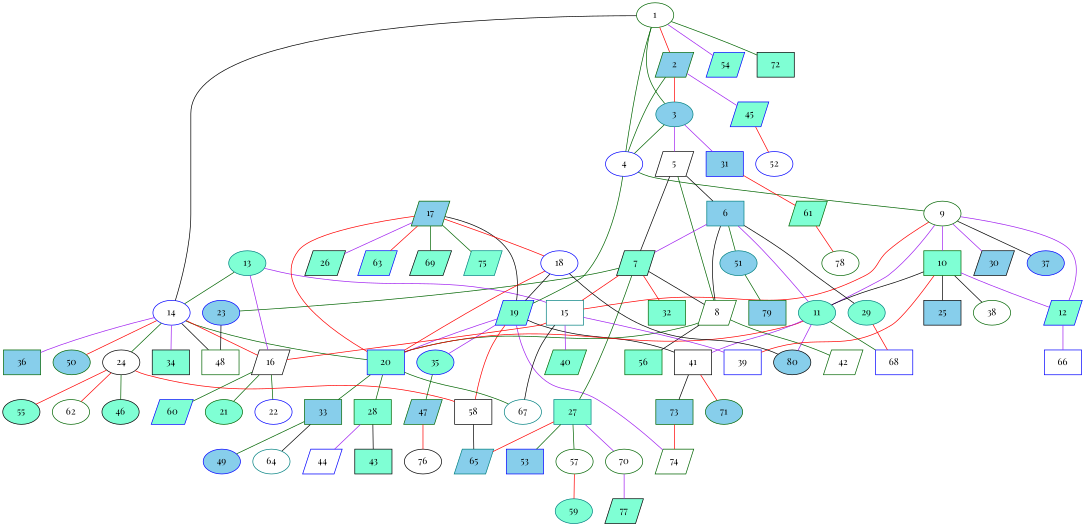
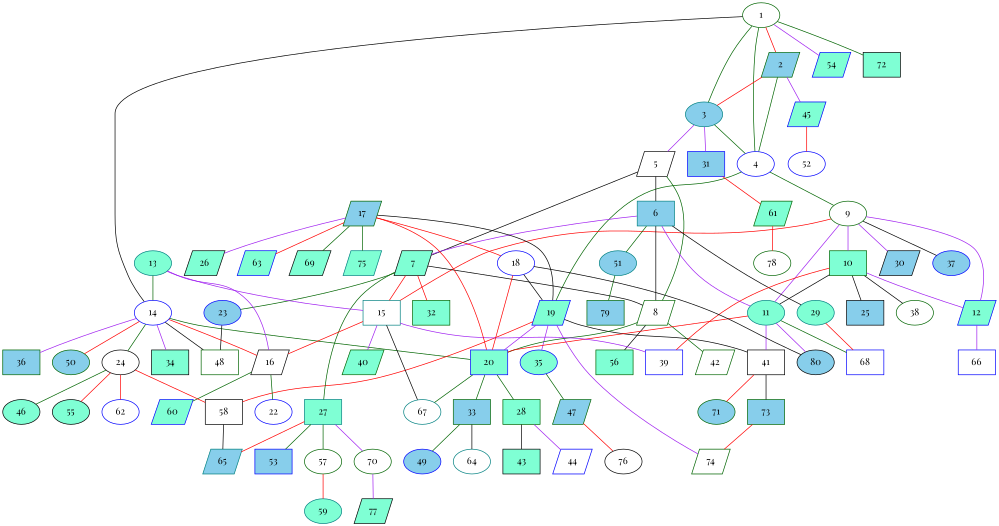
(71, 412) -> (121, 412)
(224, 412) -> none
